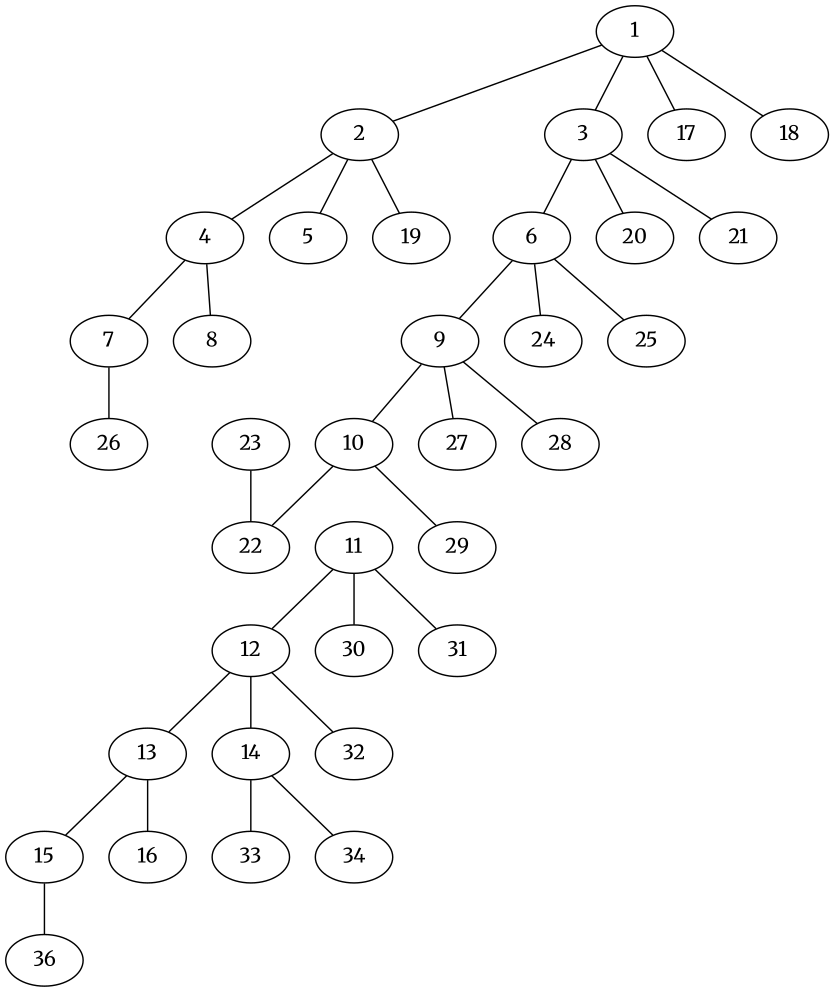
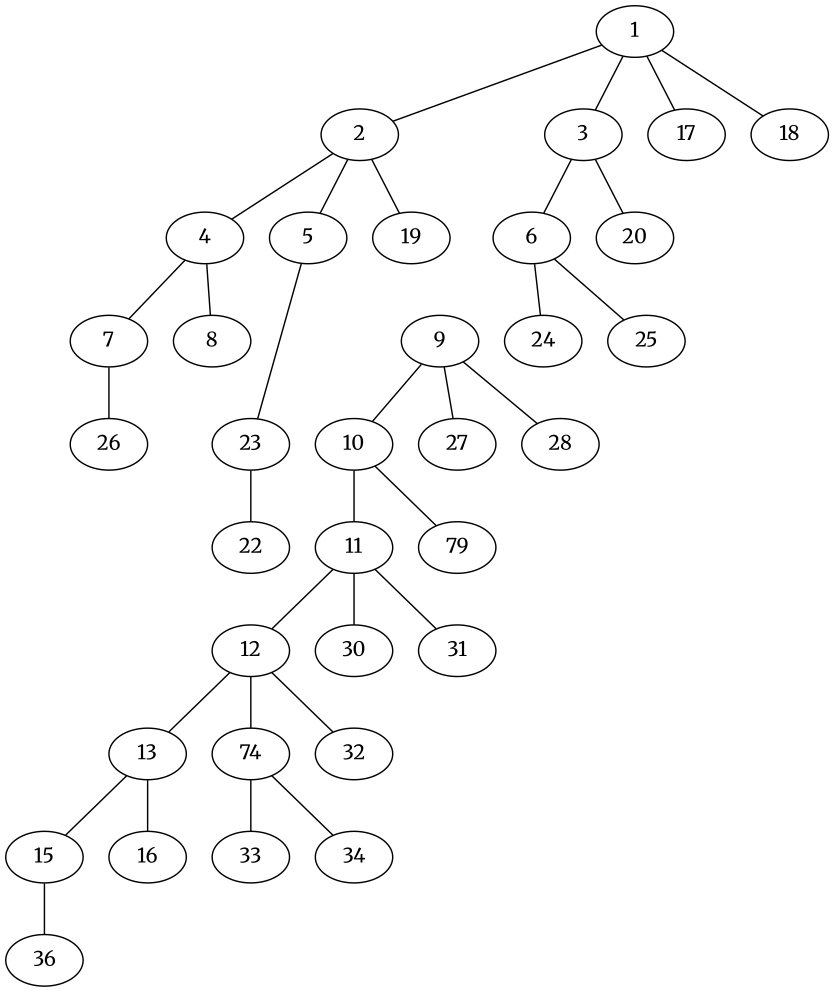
(738, 238) -> none
(486, 290) -> none
none -> (279, 341)
(303, 496) -> (354, 496)
(457, 548) -> (457, 548)
(251, 754) -> (251, 754)
